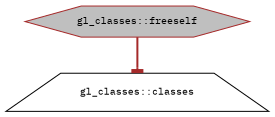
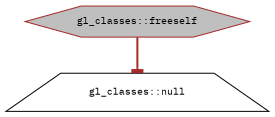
(137, 92) -> (137, 92)
